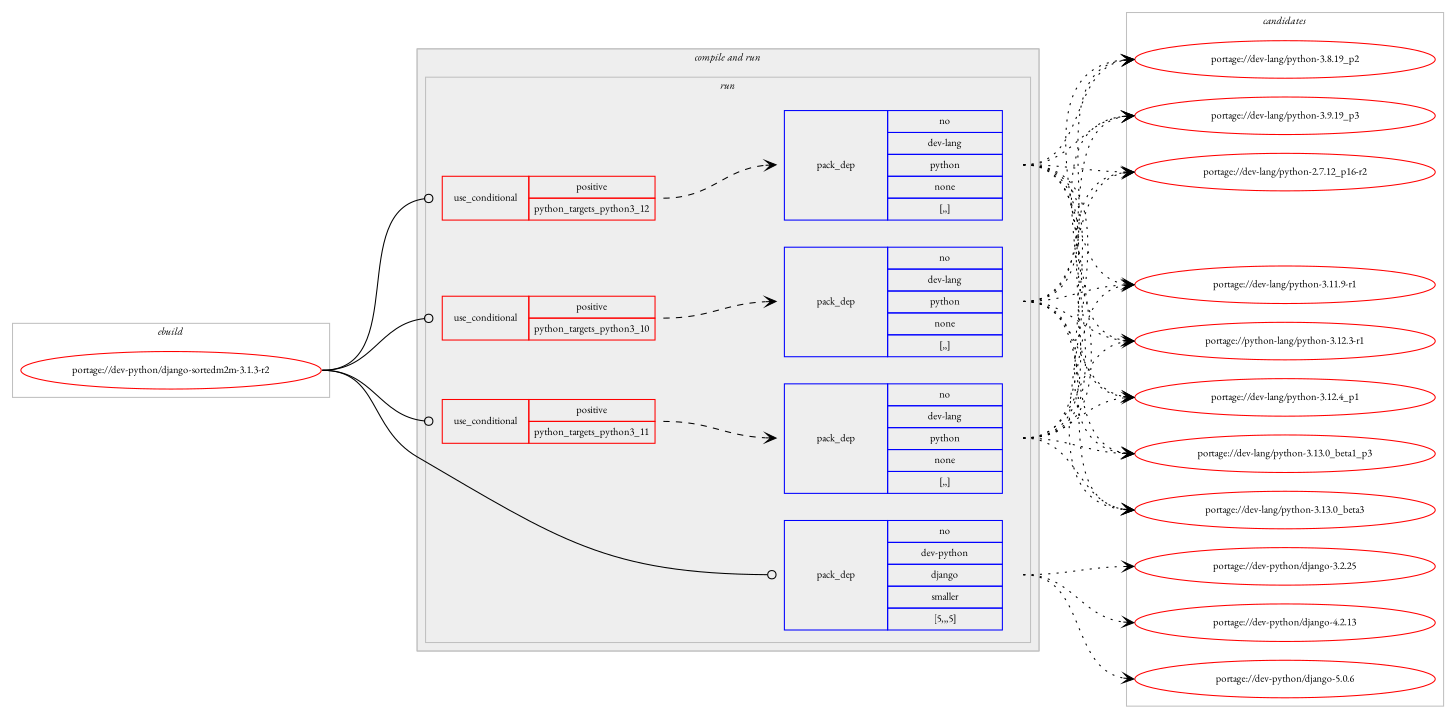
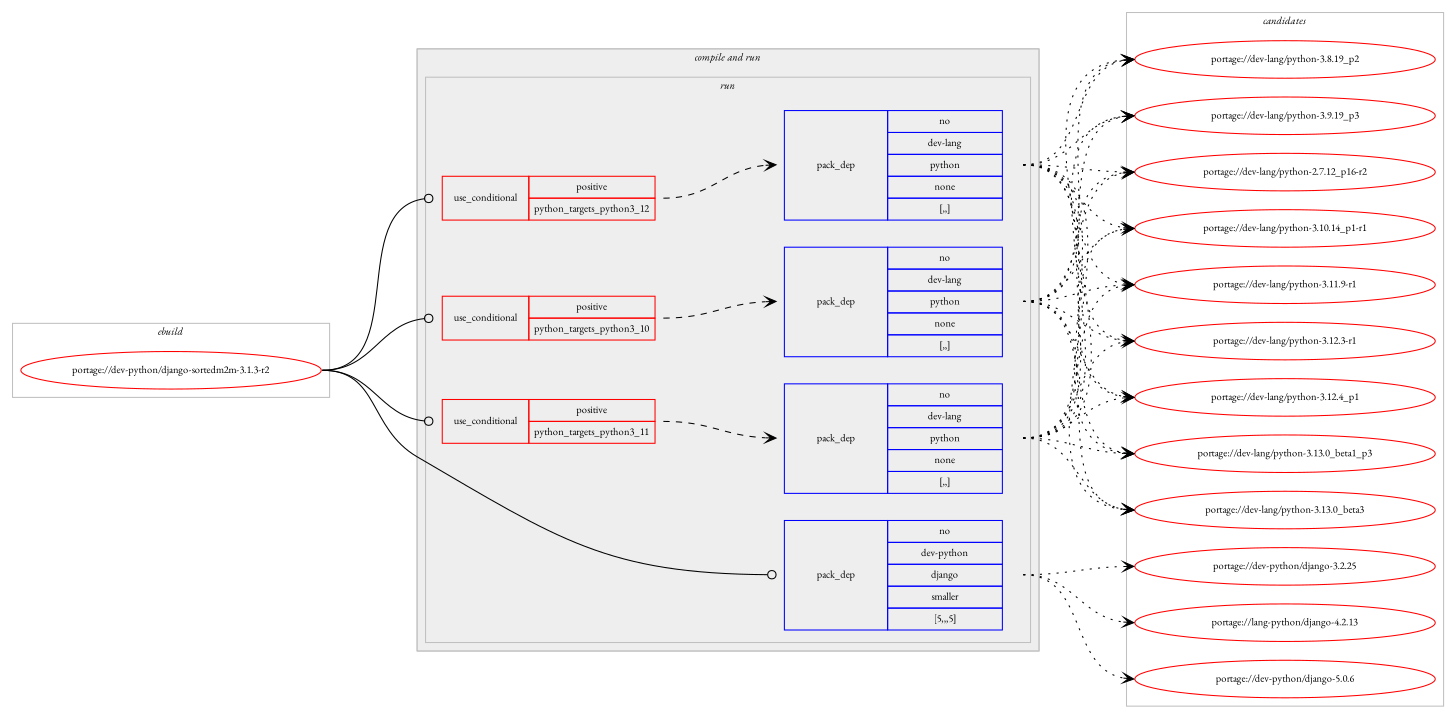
none -> (1285, 228)
(1285, 341) -> (1285, 341)
(1285, 623) -> (1285, 623)
